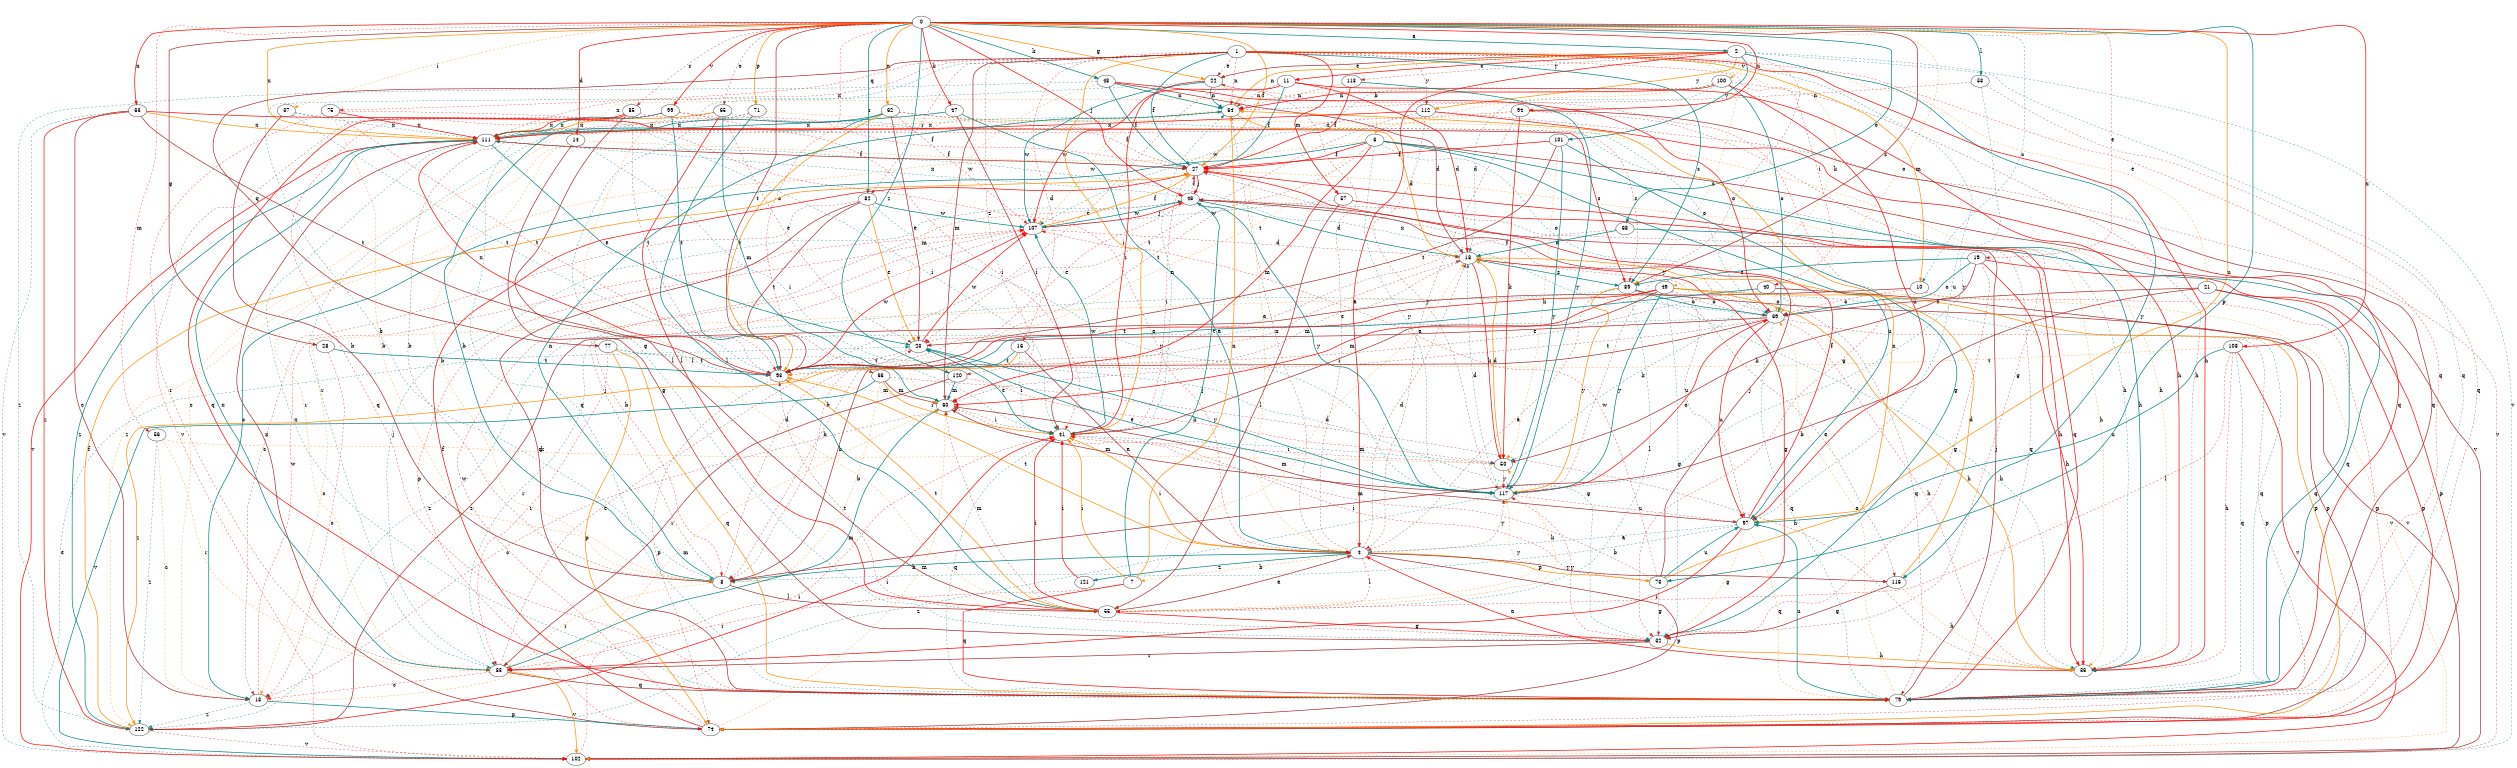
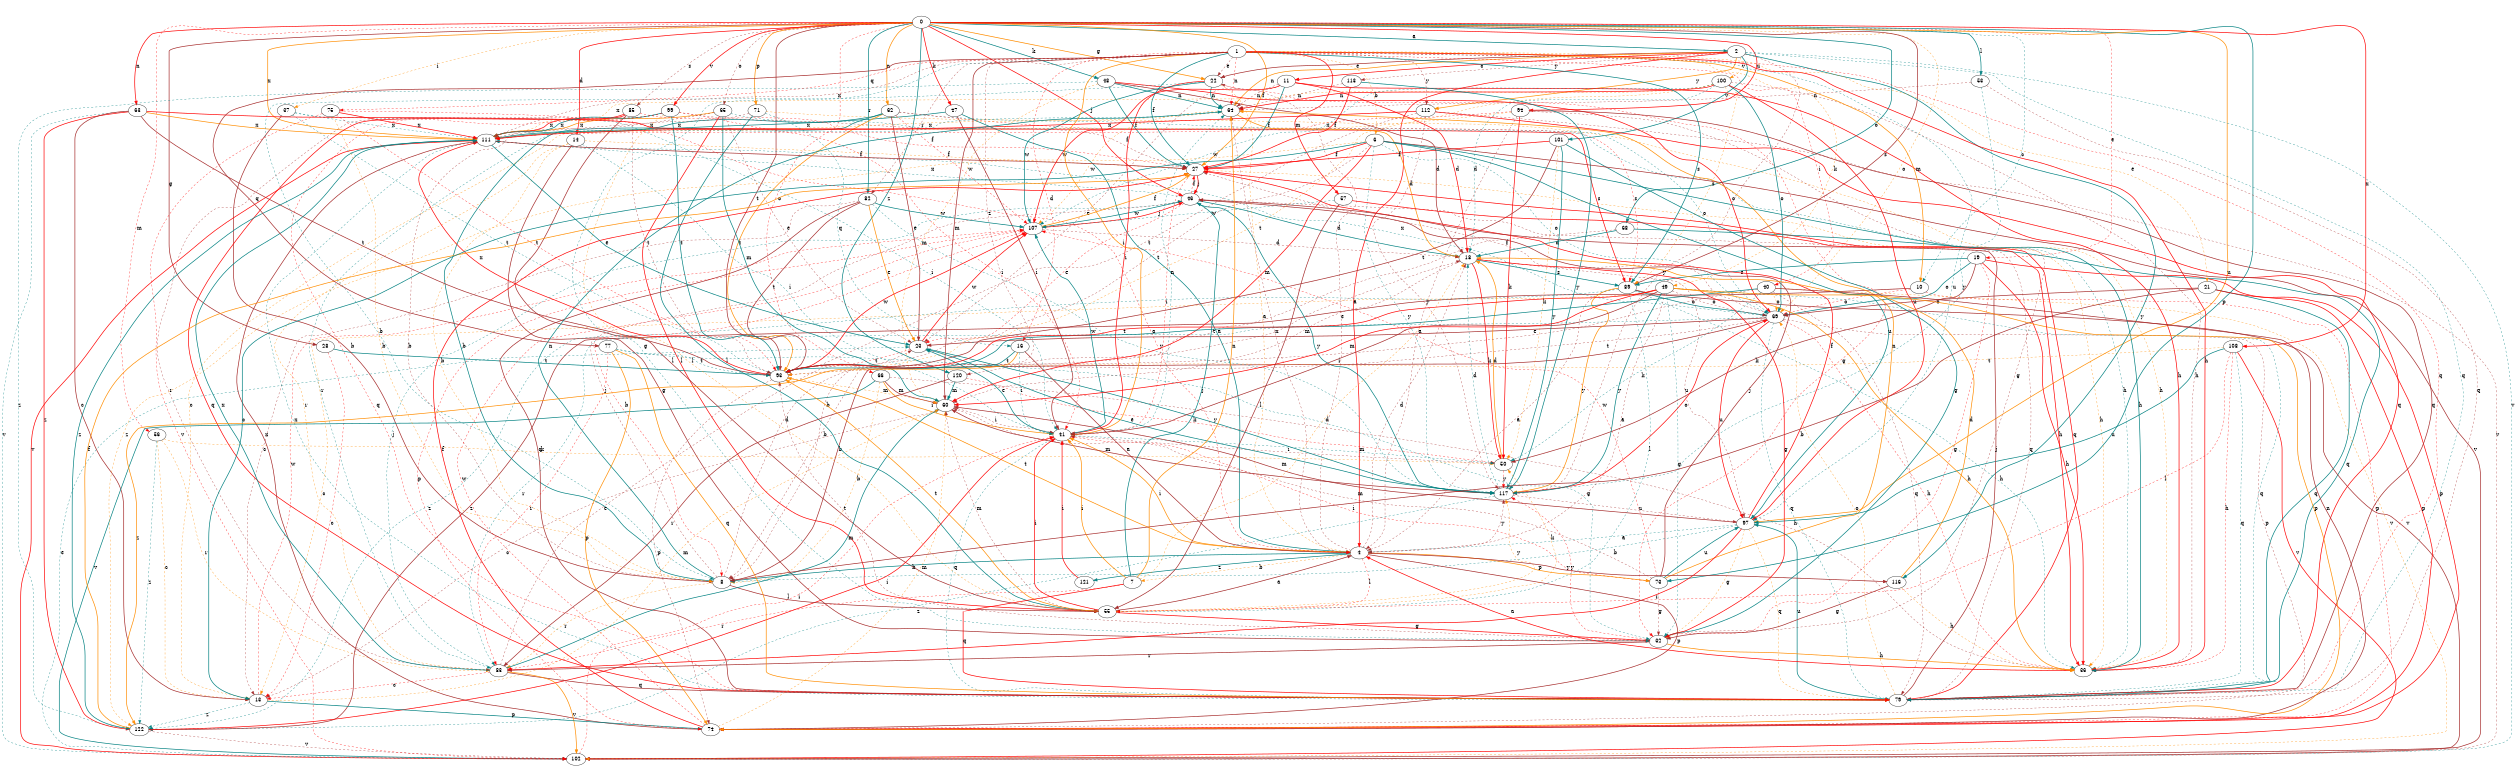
(1803, 416) -> (1590, 489)
(2328, 509) -> (2328, 509)
(868, 689) -> (843, 254)
